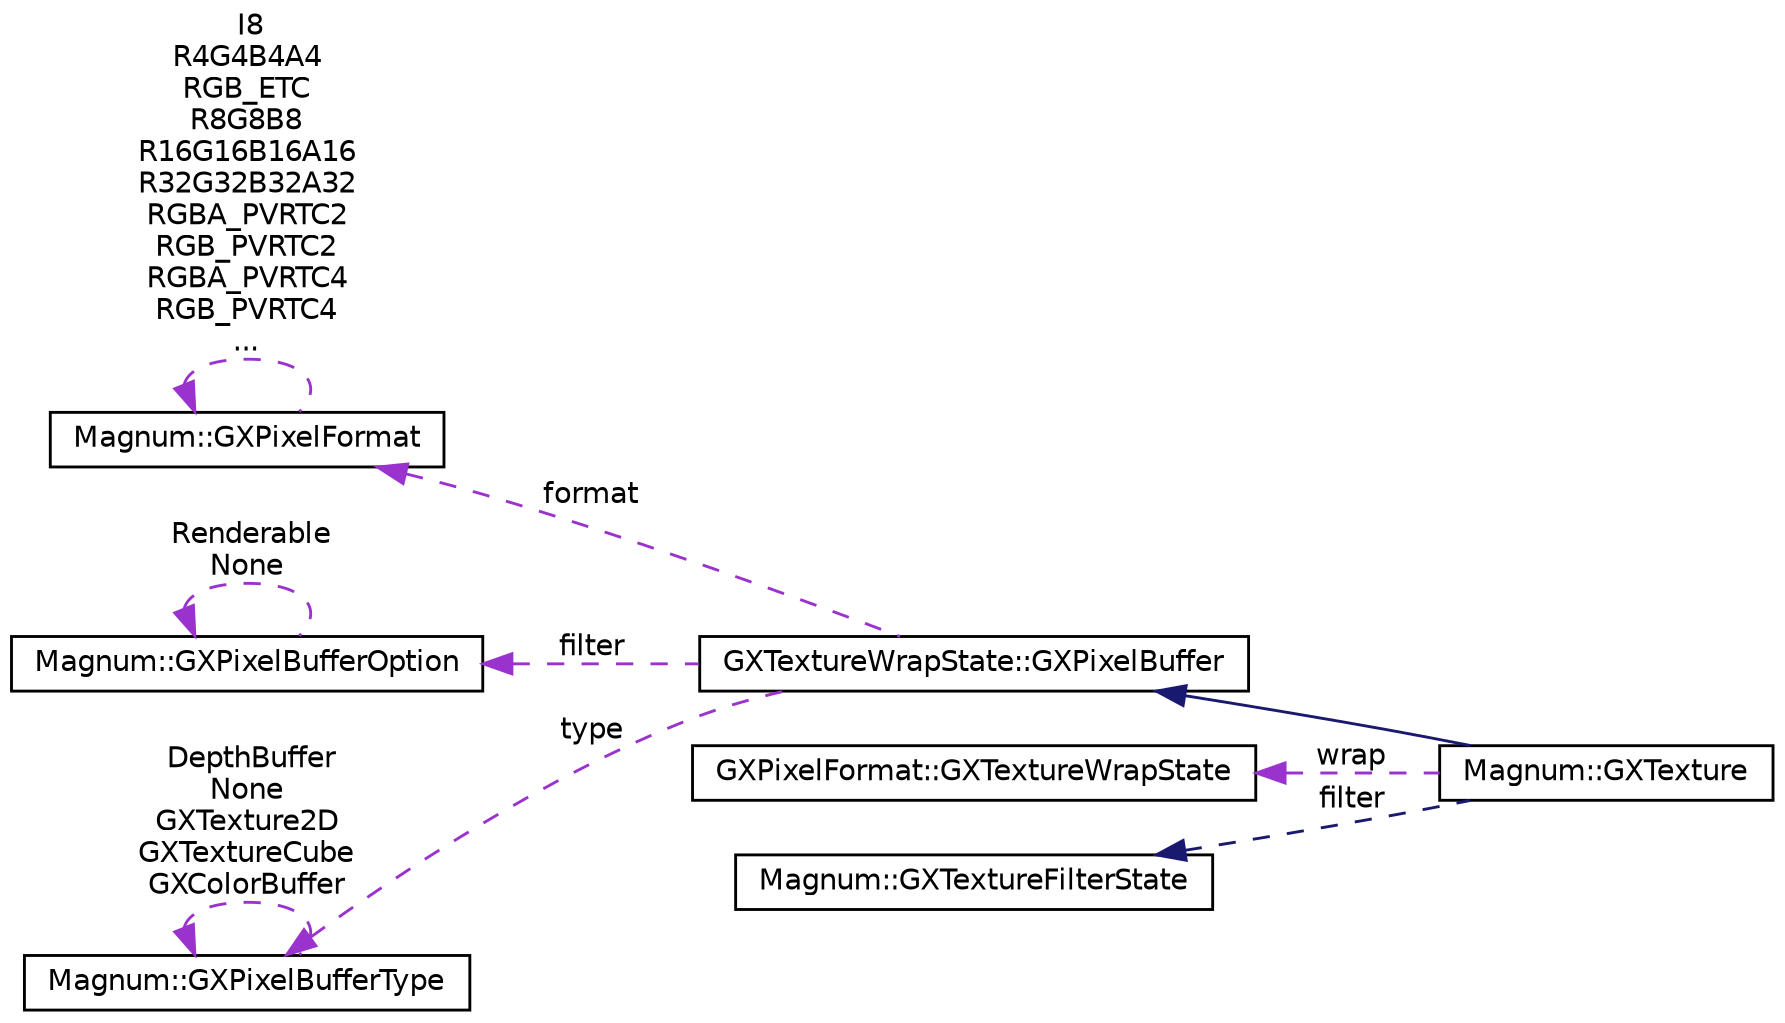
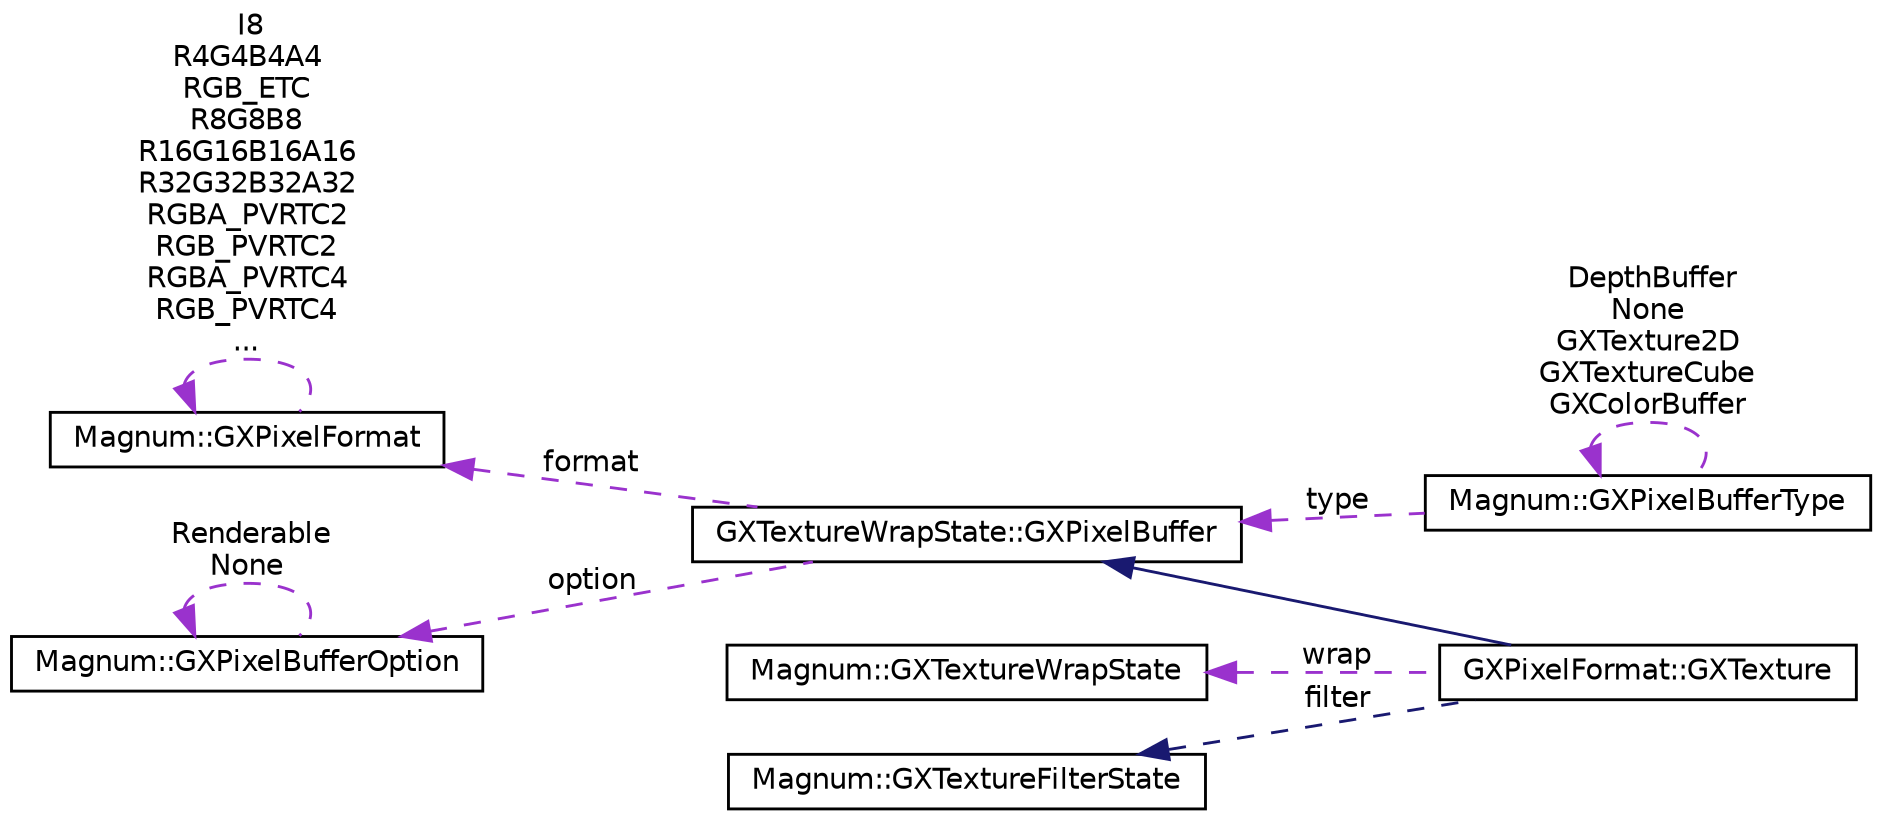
(588, 648) -> (588, 582)
(974, 773) -> (967, 672)
(1606, 773) -> (1648, 672)
(537, 792) -> (1348, 517)
